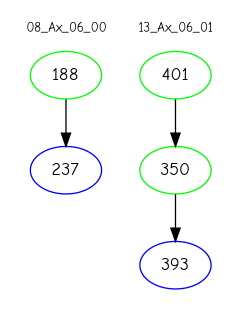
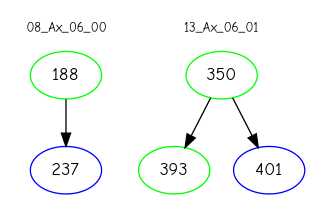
(175, 75) -> (269, 170)
(175, 116) -> (242, 117)
(175, 265) -> (174, 170)
